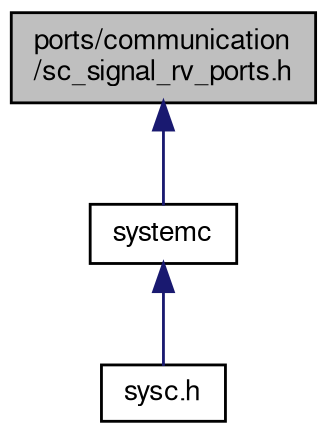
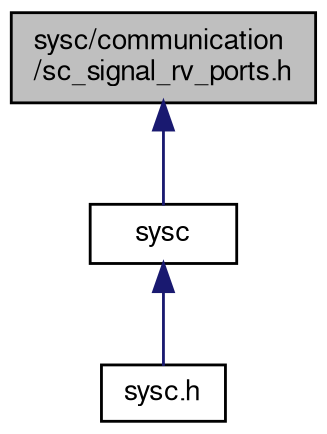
(163, 58) -> (163, 58)
(163, 234) -> (163, 234)
